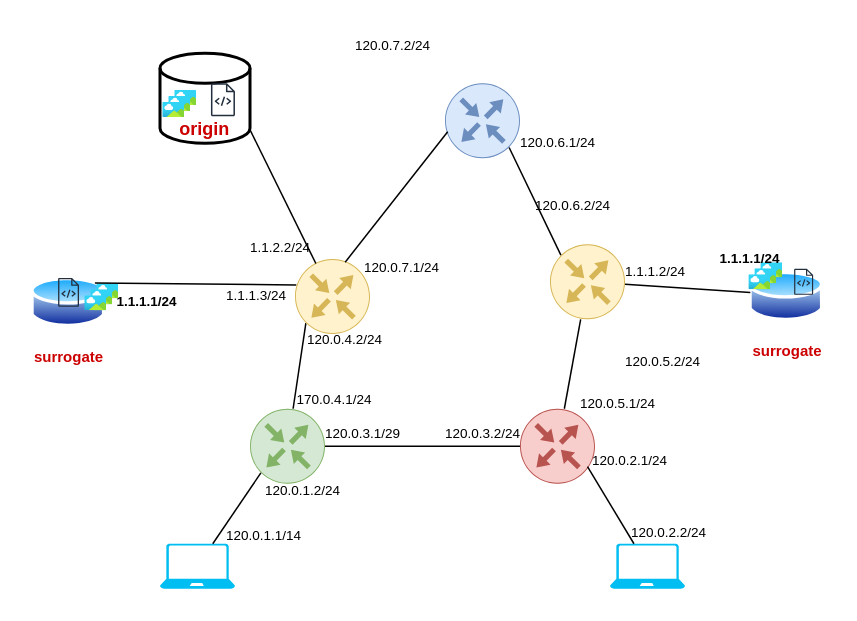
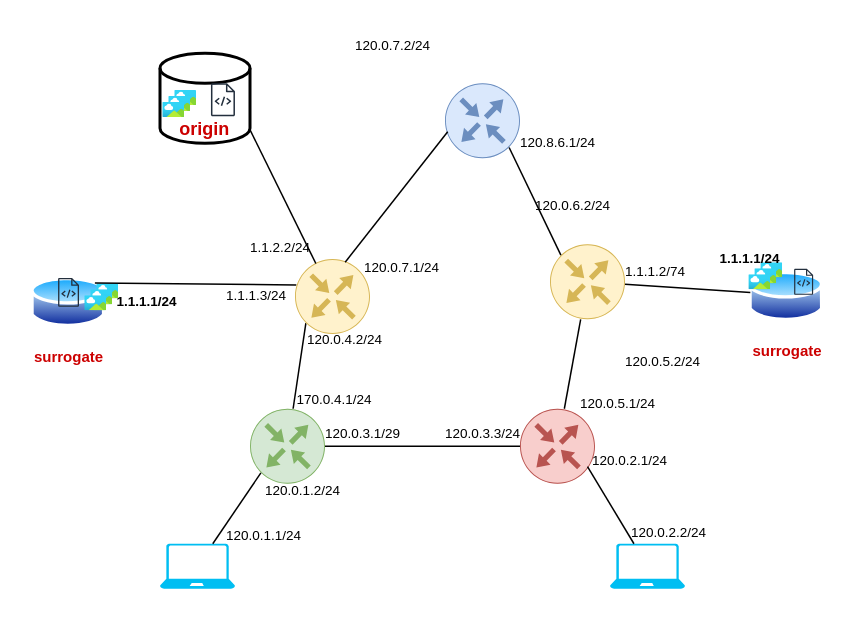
(558, 143) -> (558, 143)
(656, 272) -> (656, 272)
(483, 434) -> (483, 434)
(264, 536) -> (264, 536)
